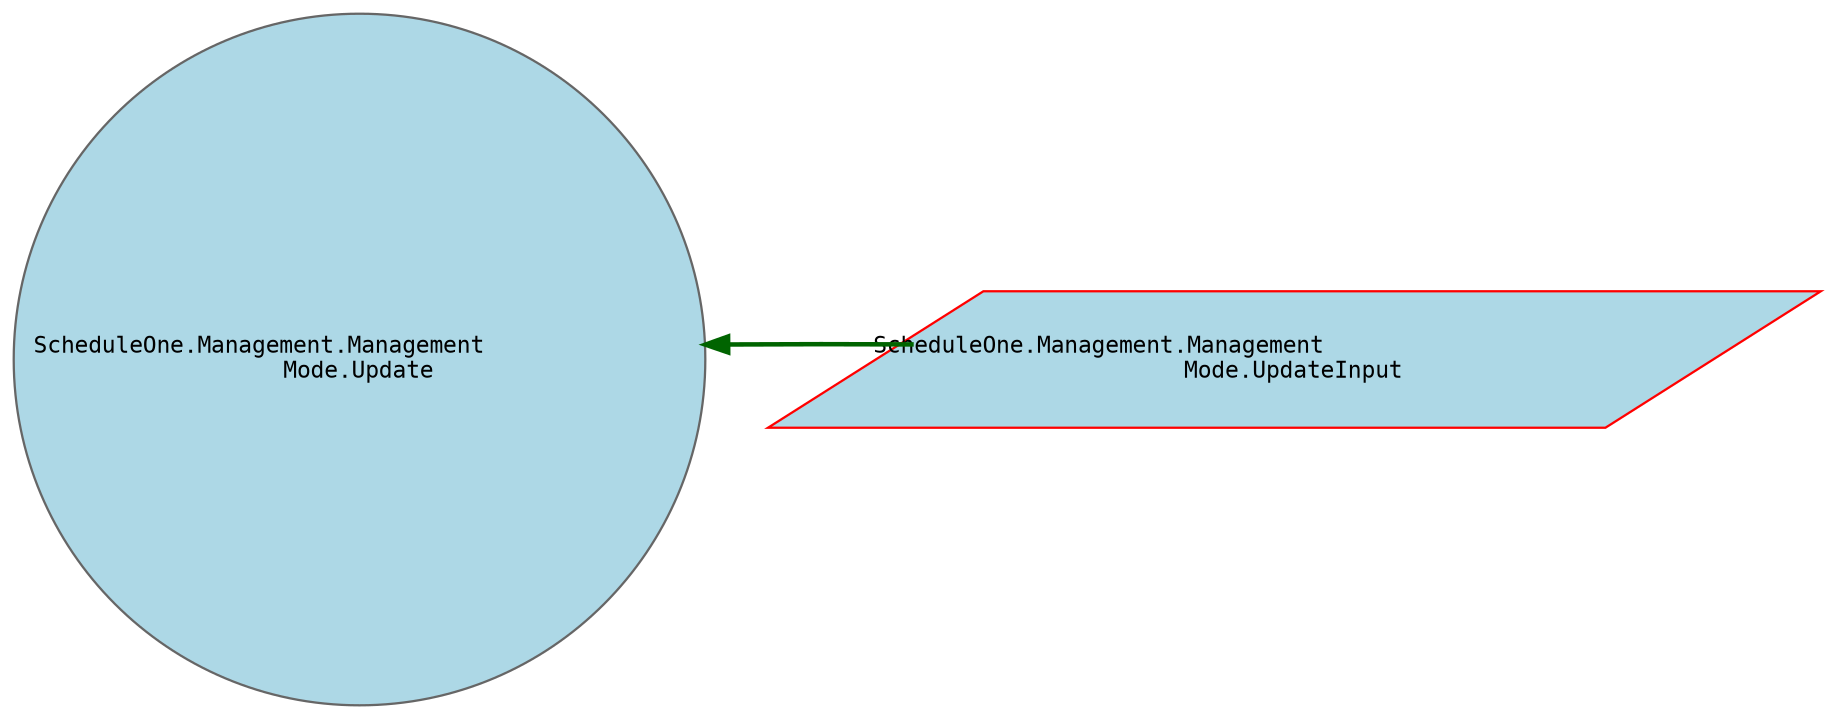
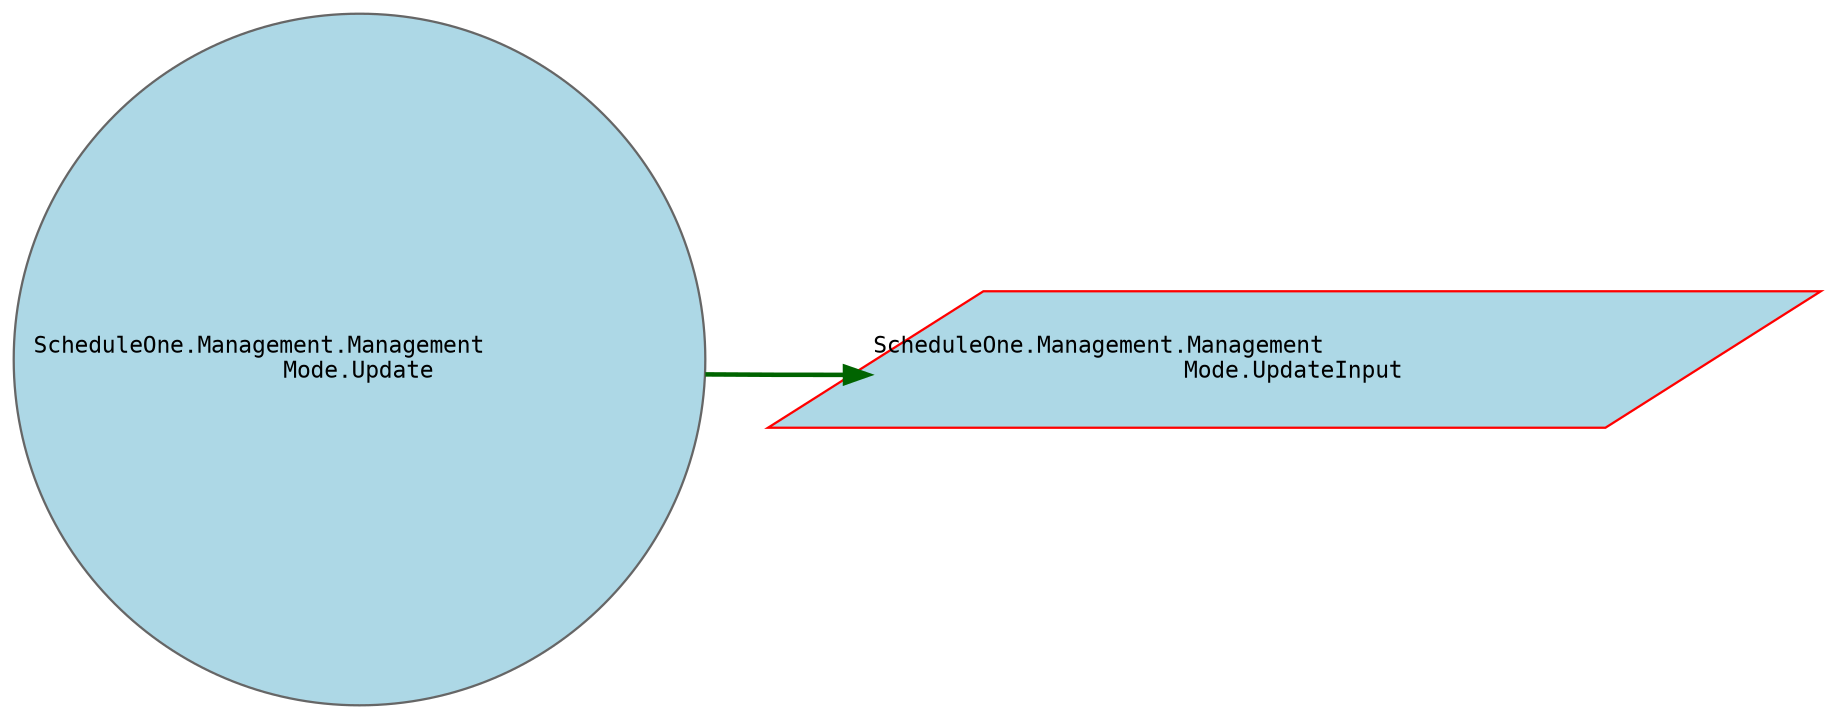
(821, 344) -> (775, 375)
